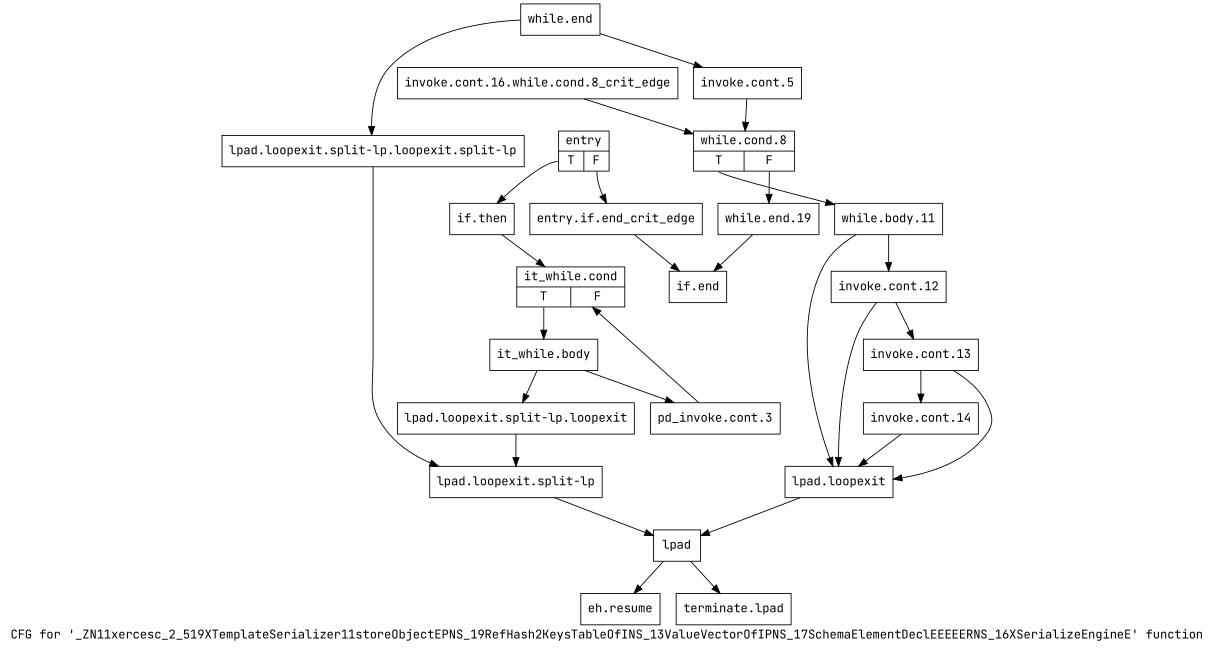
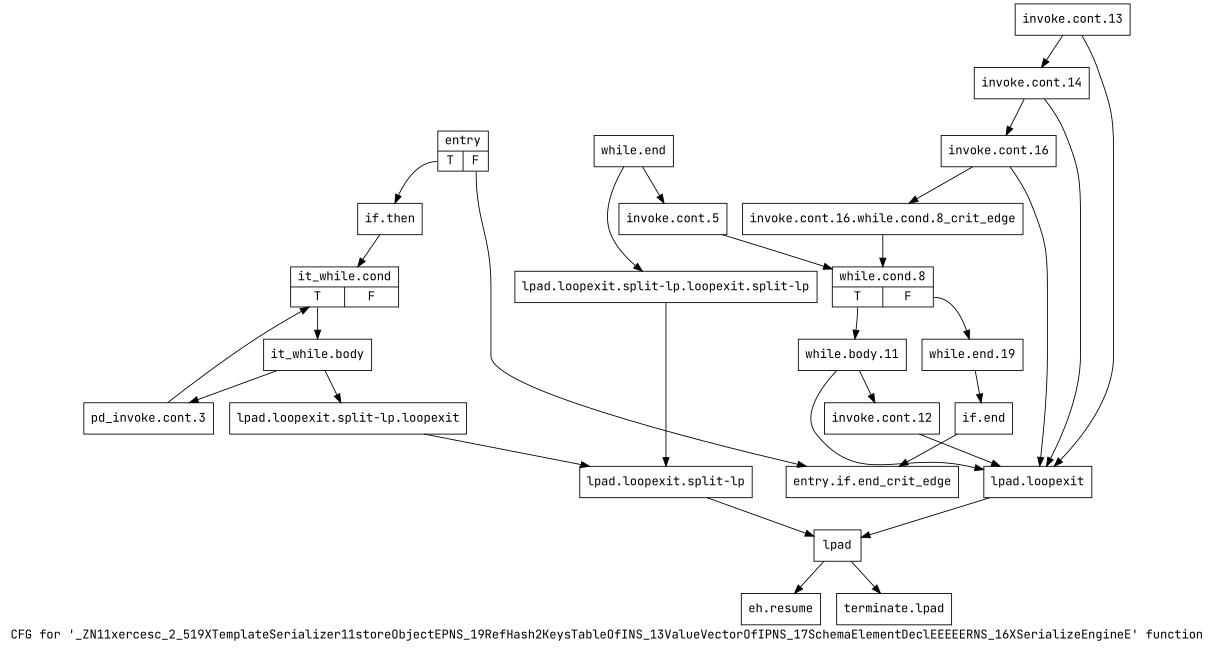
none -> (999, 151)
(654, 250) -> (932, 448)
(903, 317) -> none
